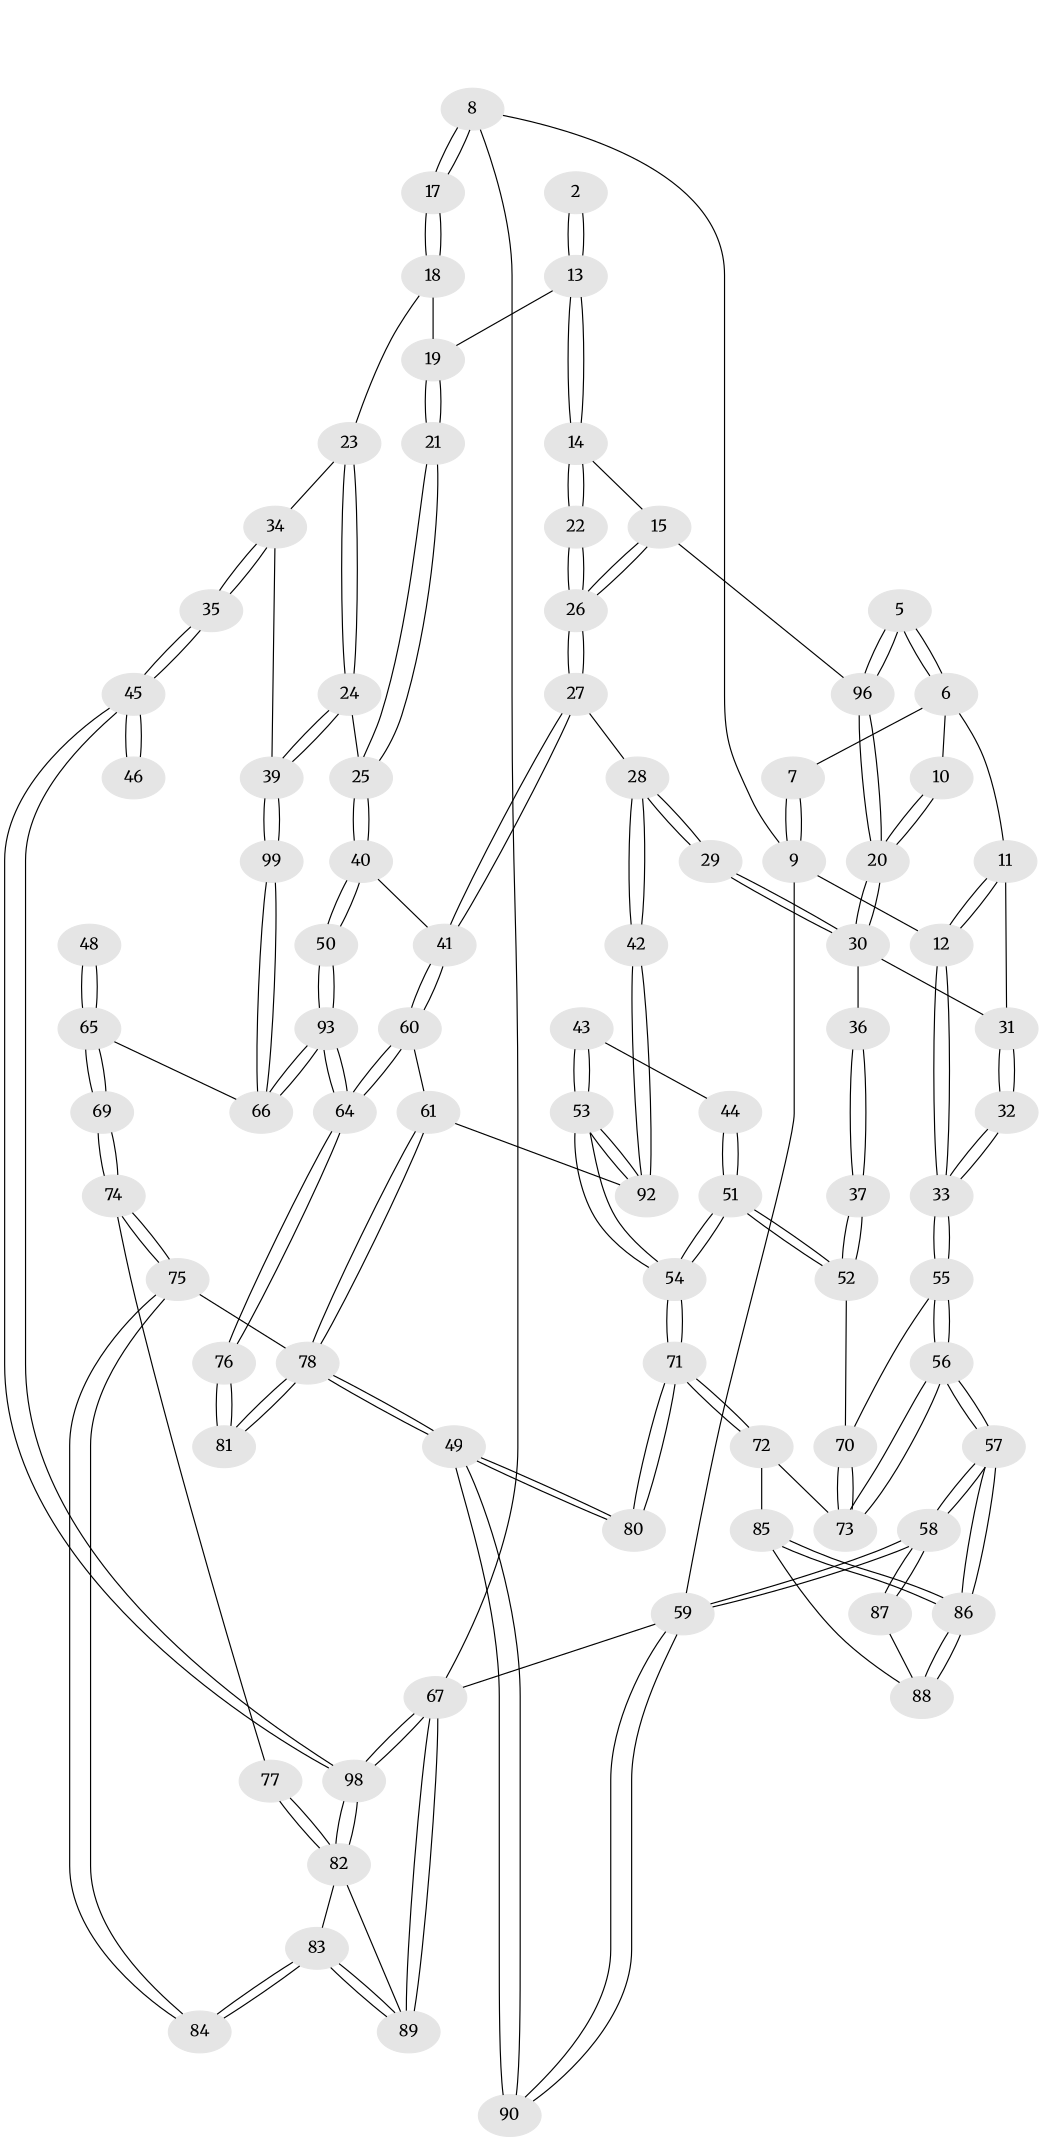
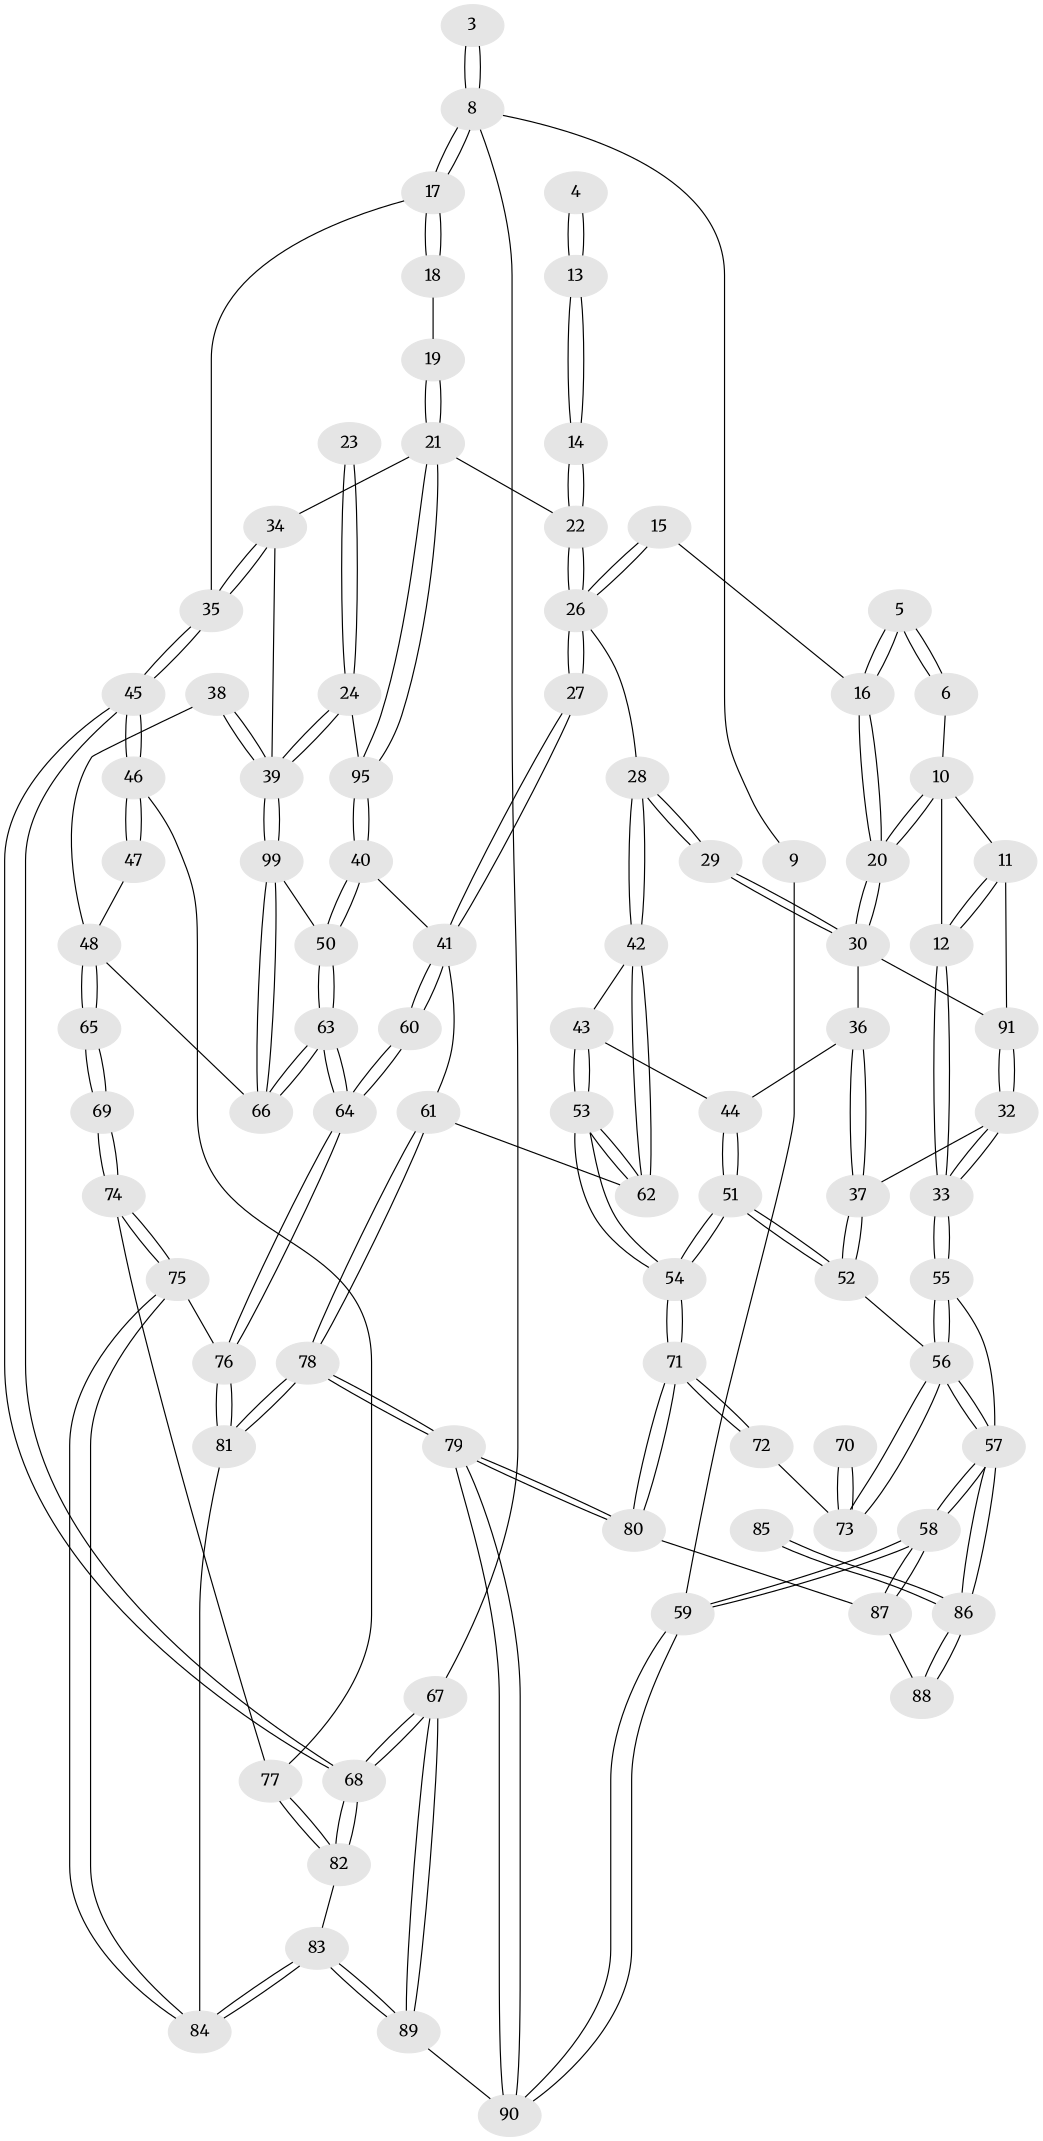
none -> (473, 26)
(576, 193) -> (576, 193)
(504, 318) -> none
none -> (214, 342)
(383, 357) -> none
(312, 485) -> (362, 481)
none -> (505, 485)
(618, 485) -> none
none -> (217, 694)
(863, 694) -> (863, 694)
(607, 736) -> (623, 690)
(989, 774) -> (974, 820)
(361, 778) -> (361, 778)
(793, 778) -> none
none -> (134, 862)
none -> (299, 903)
(868, 903) -> (942, 861)
none -> (609, 987)
(326, 1029) -> (326, 1029)
(1007, 1029) -> (1007, 1029)
none -> (802, 1065)
(419, 1070) -> (454, 1030)
(175, 1071) -> (175, 1029)
none -> (927, 1157)
(647, 1196) -> (647, 1196)
none -> (325, 1267)
(232, 1315) -> (201, 1321)
(889, 1361) -> (988, 1358)
(846, 1363) -> (894, 1321)
(454, 1447) -> (454, 1447)
(762, 1489) -> none
none -> (757, 1572)
(828, 1624) -> none
(559, 1656) -> none
none -> (200, 1738)
(354, 1781) -> (354, 1781)
(374, 1948) -> (459, 2074)
